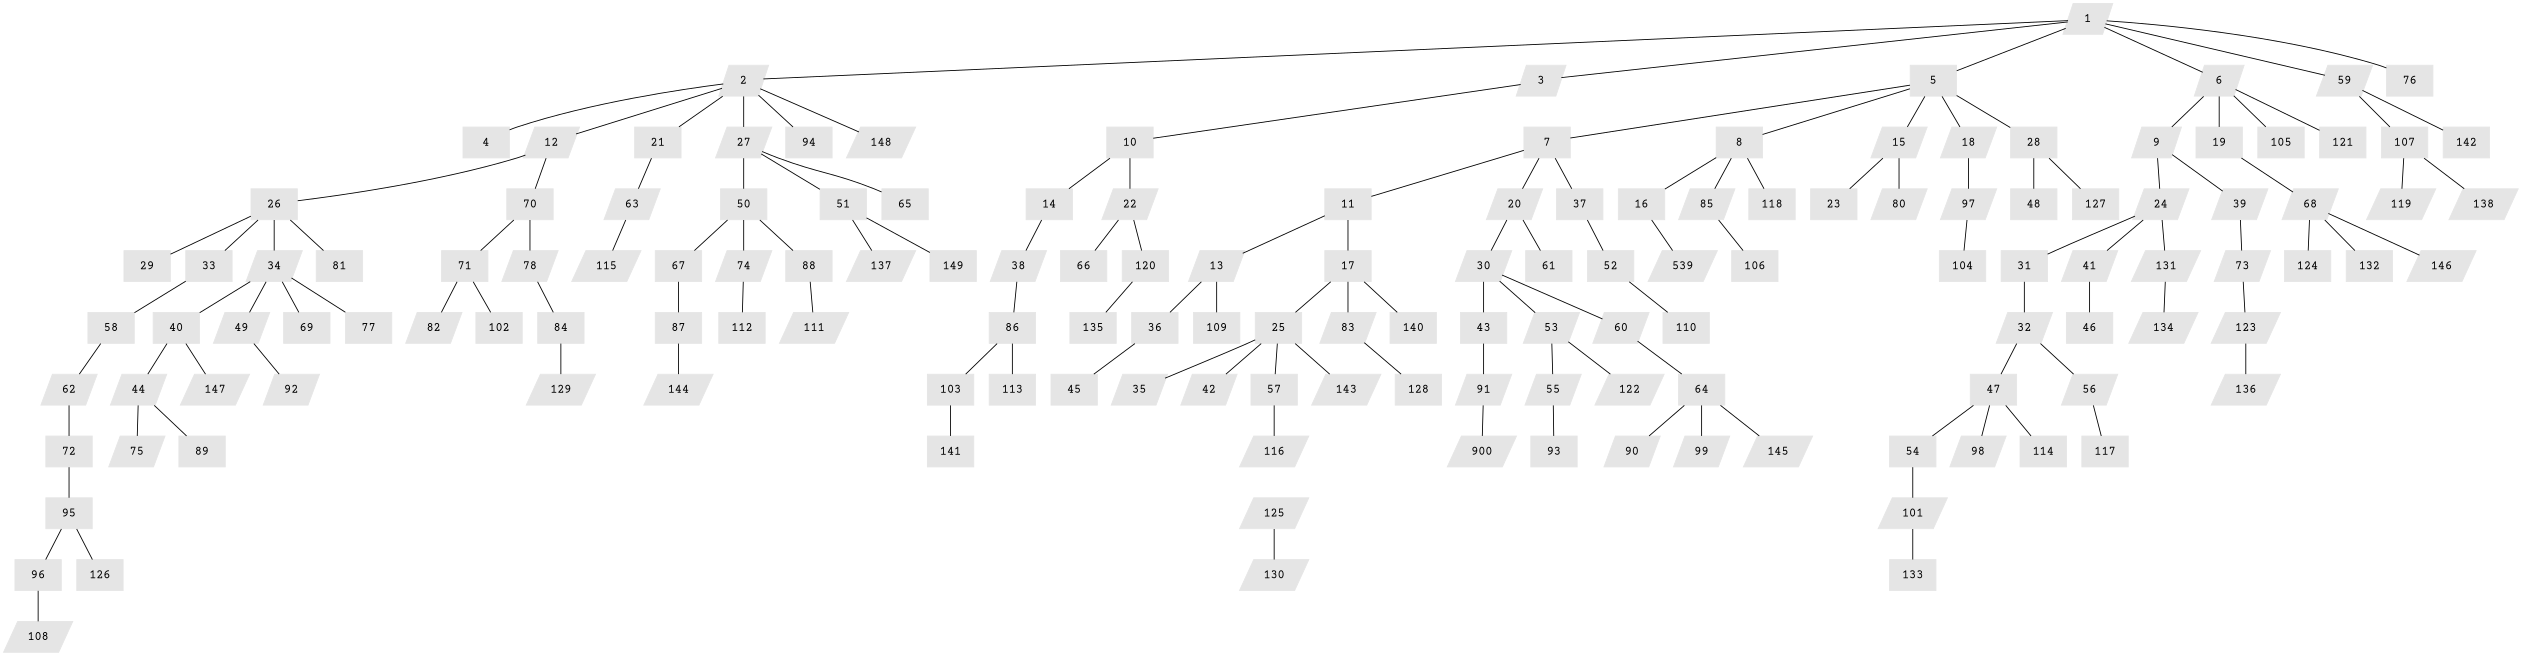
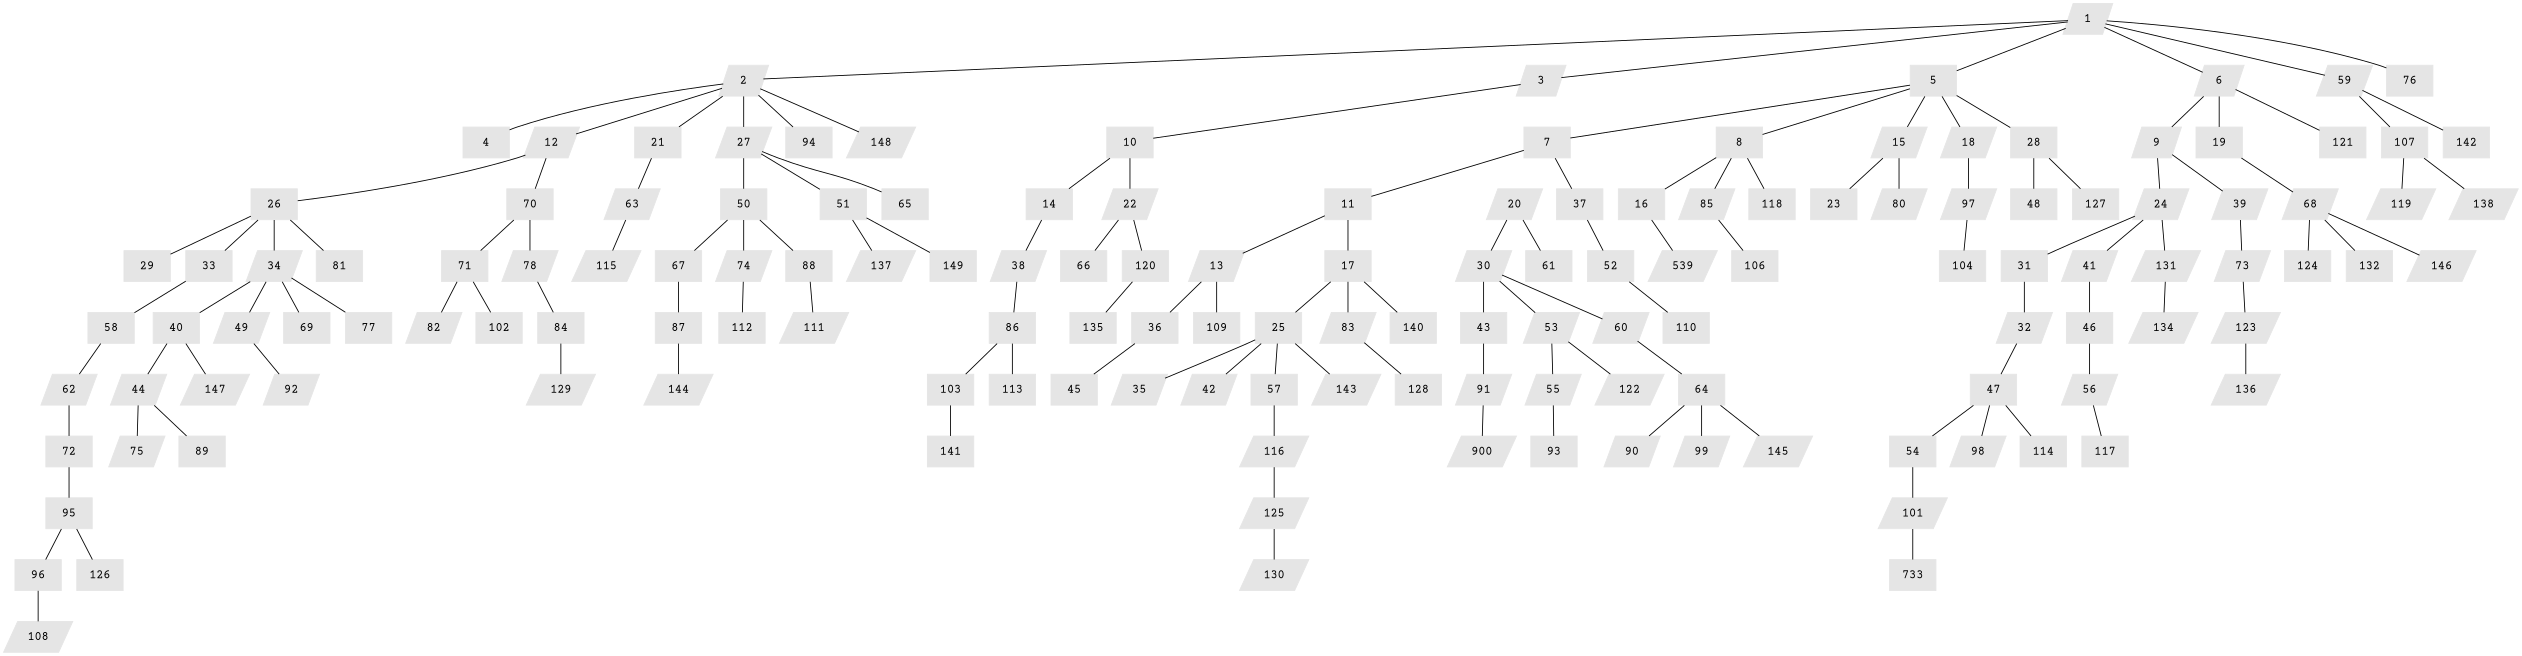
(2281, 142) -> none
(1531, 173) -> none
(2057, 359) -> (2090, 359)
none -> (1274, 482)
(1913, 575) -> (1913, 575)
